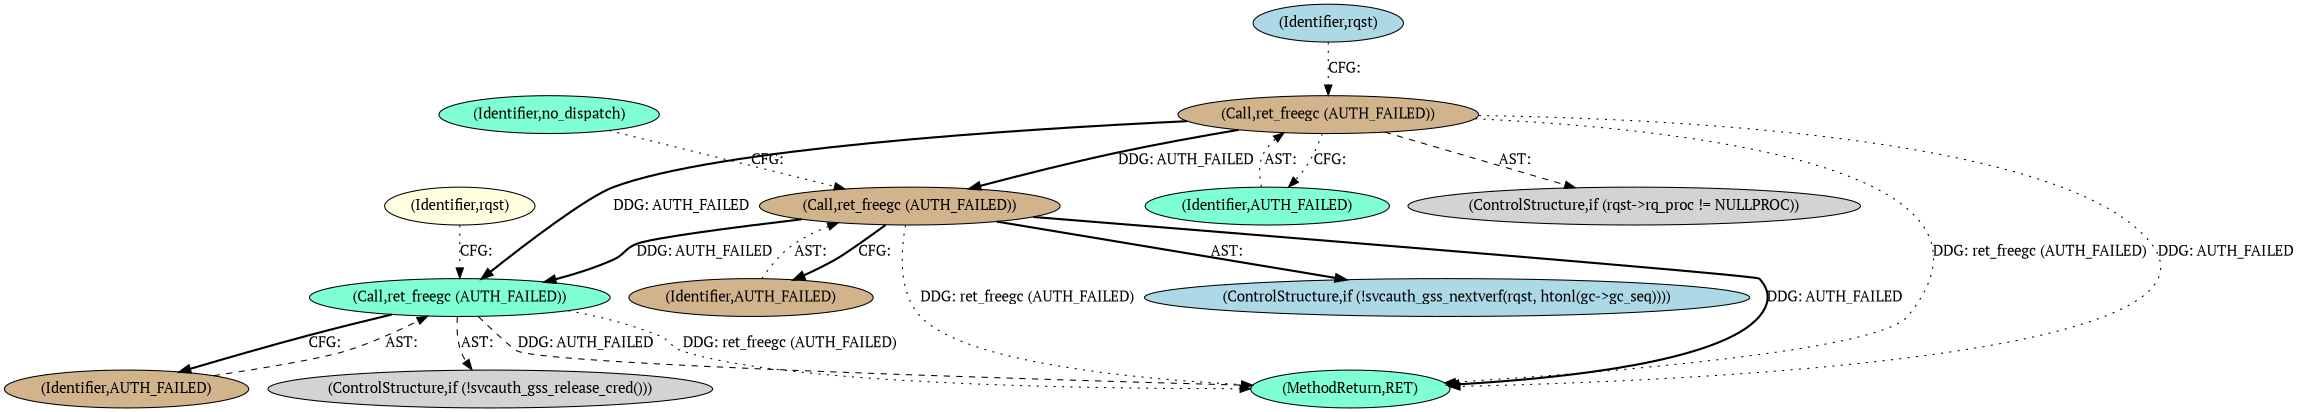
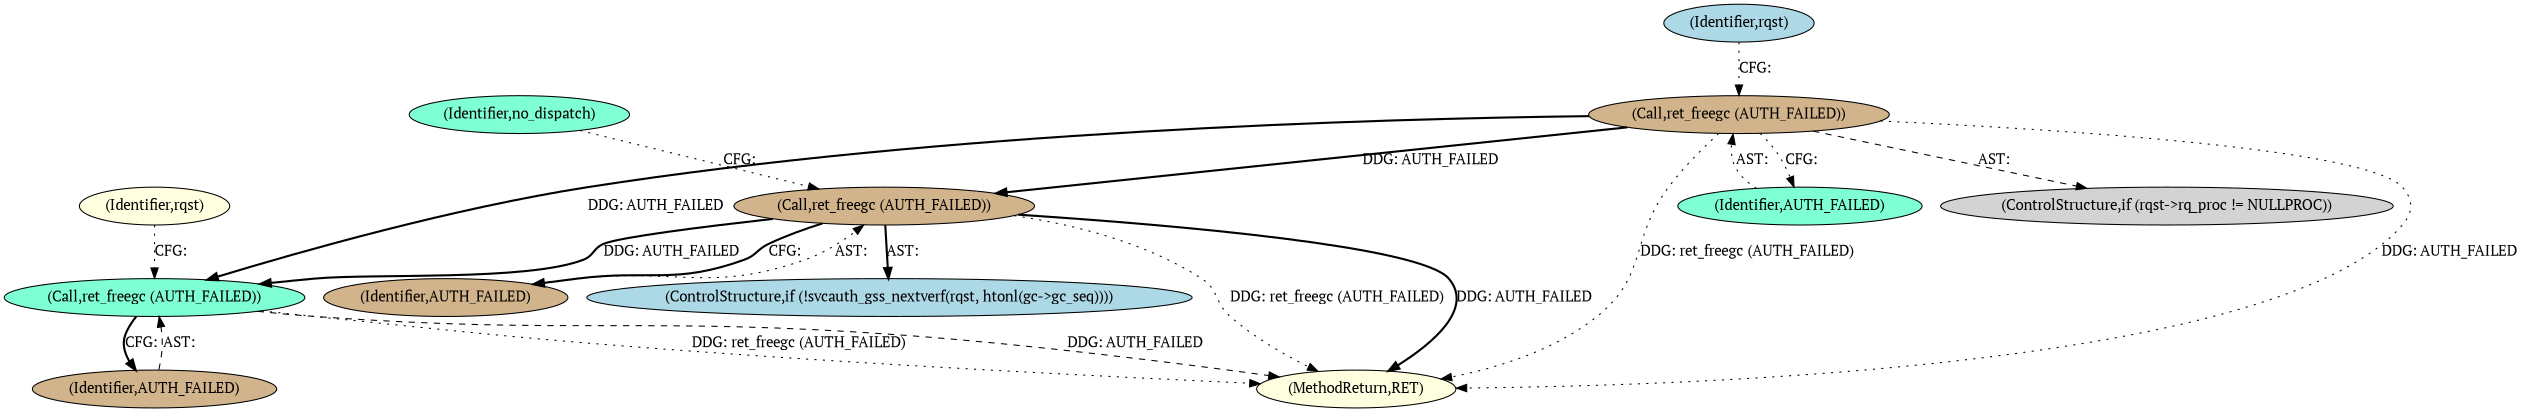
(490, 389) -> none
(1350, 389) -> (1356, 389)
